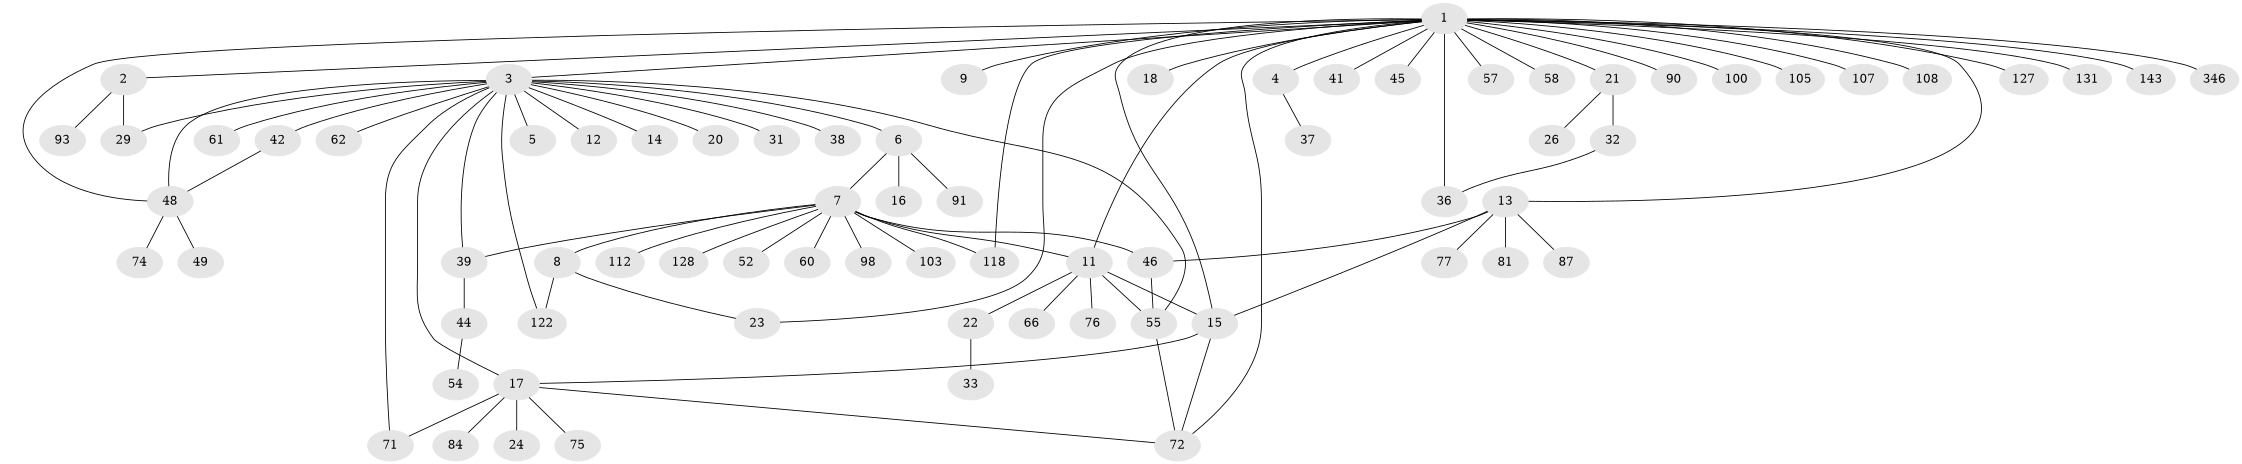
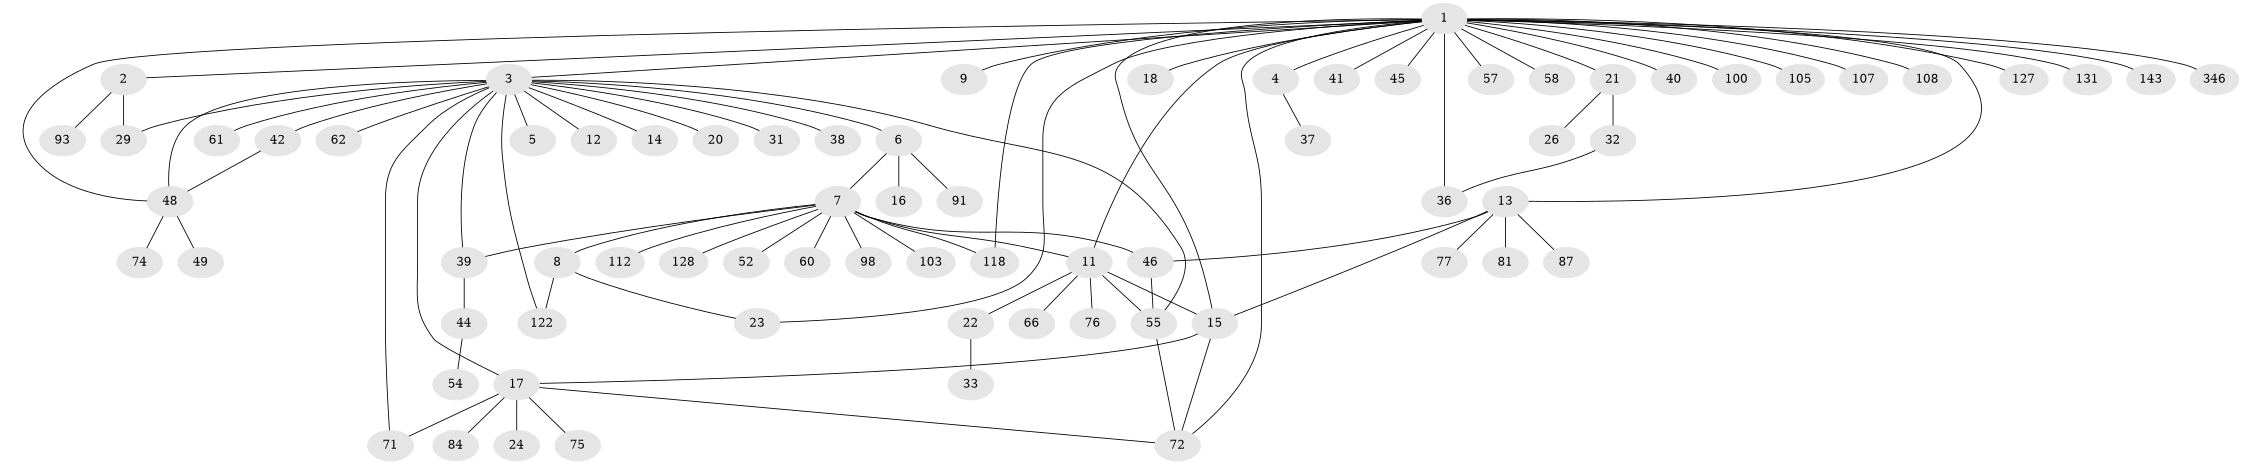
(1674, 80) -> (1674, 80)
